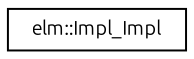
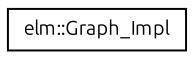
(97, 30) -> (97, 30)
